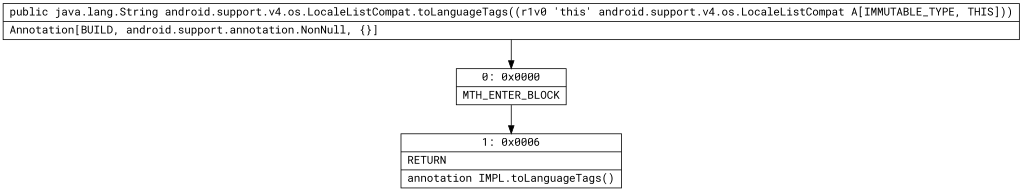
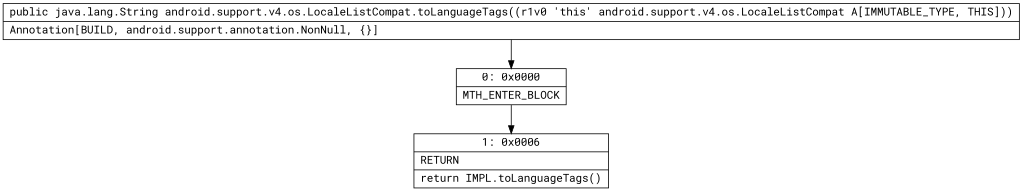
(511, 179) -> (511, 179)
